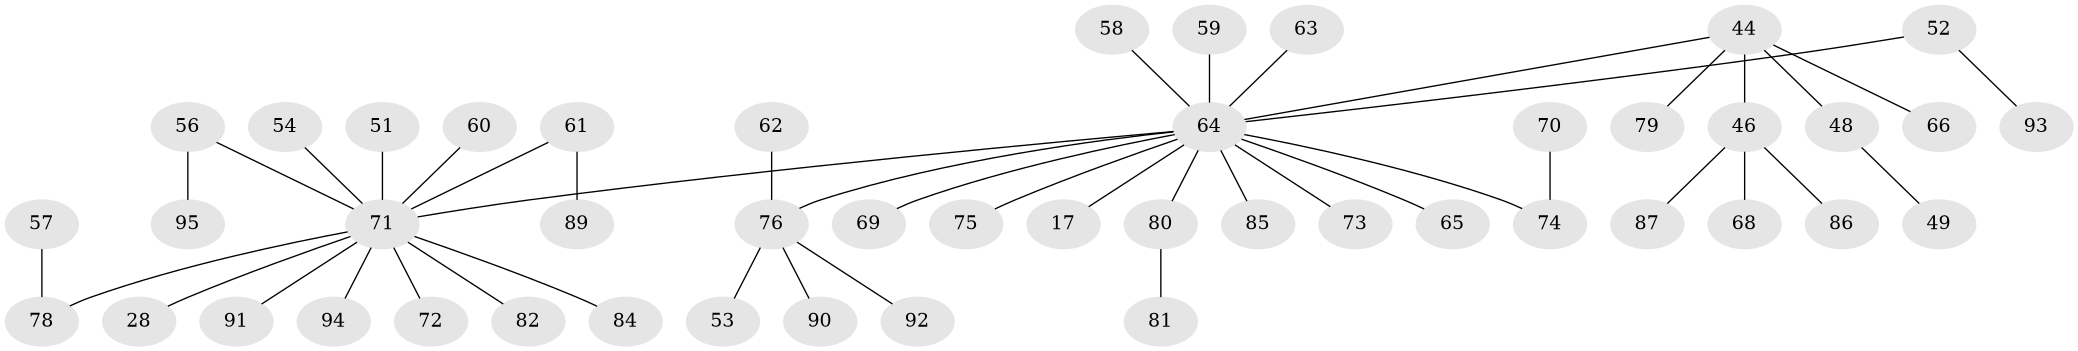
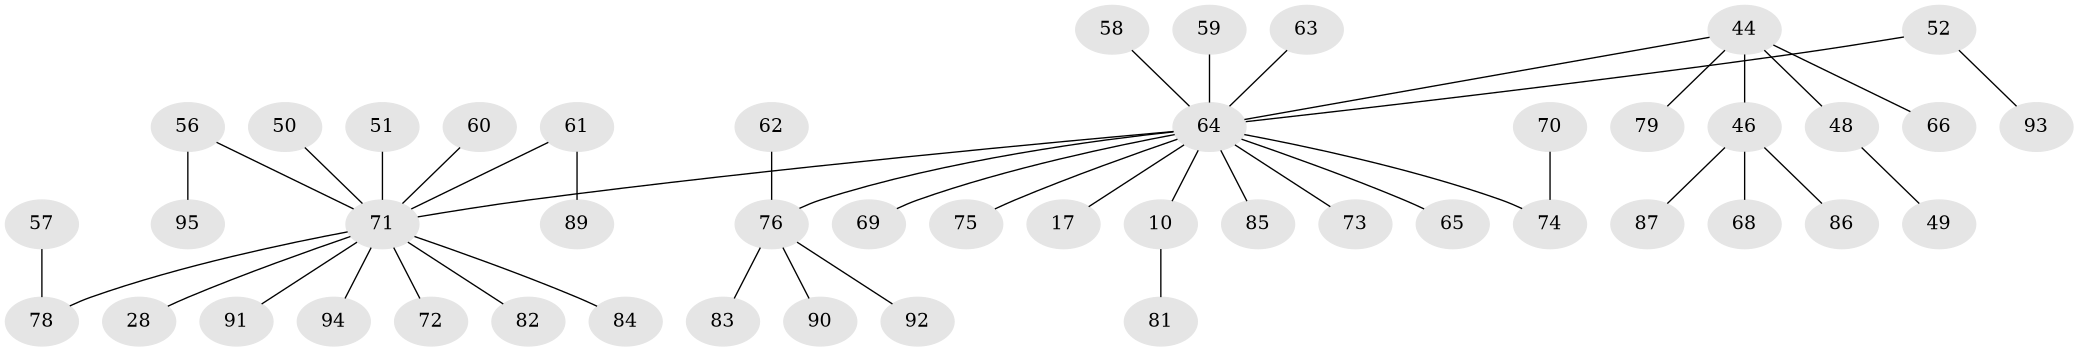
(285, 127) -> (285, 127)
(1161, 224) -> (1161, 224)
(723, 322) -> (723, 322)
